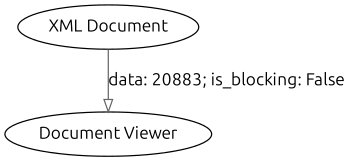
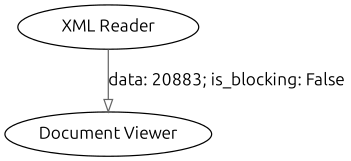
(108, 27) -> (108, 27)
